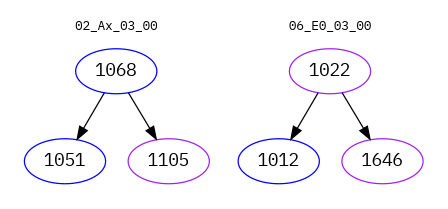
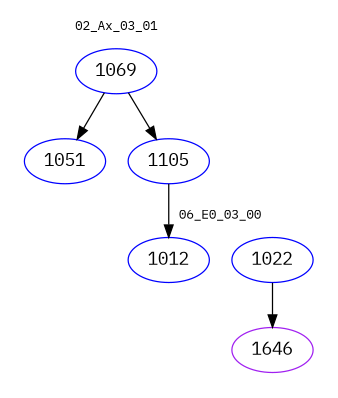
(117, 27) -> (117, 27)
(116, 71) -> (116, 71)
(330, 71) -> (272, 260)
(308, 111) -> (169, 211)
(169, 161) -> (169, 161)
